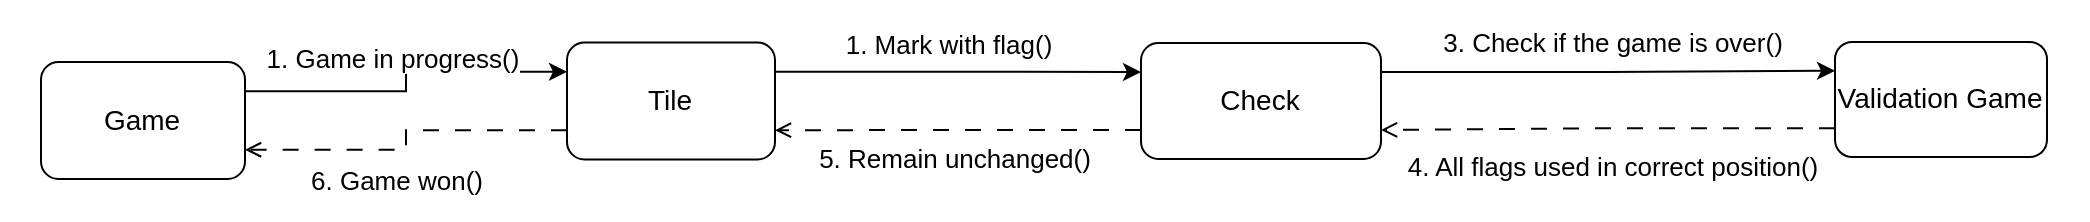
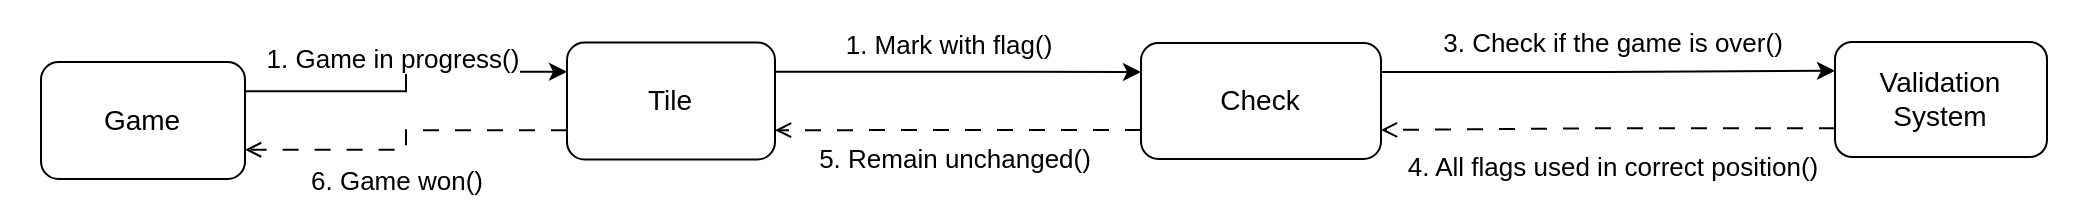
(1941, 99) -> (1941, 99)
